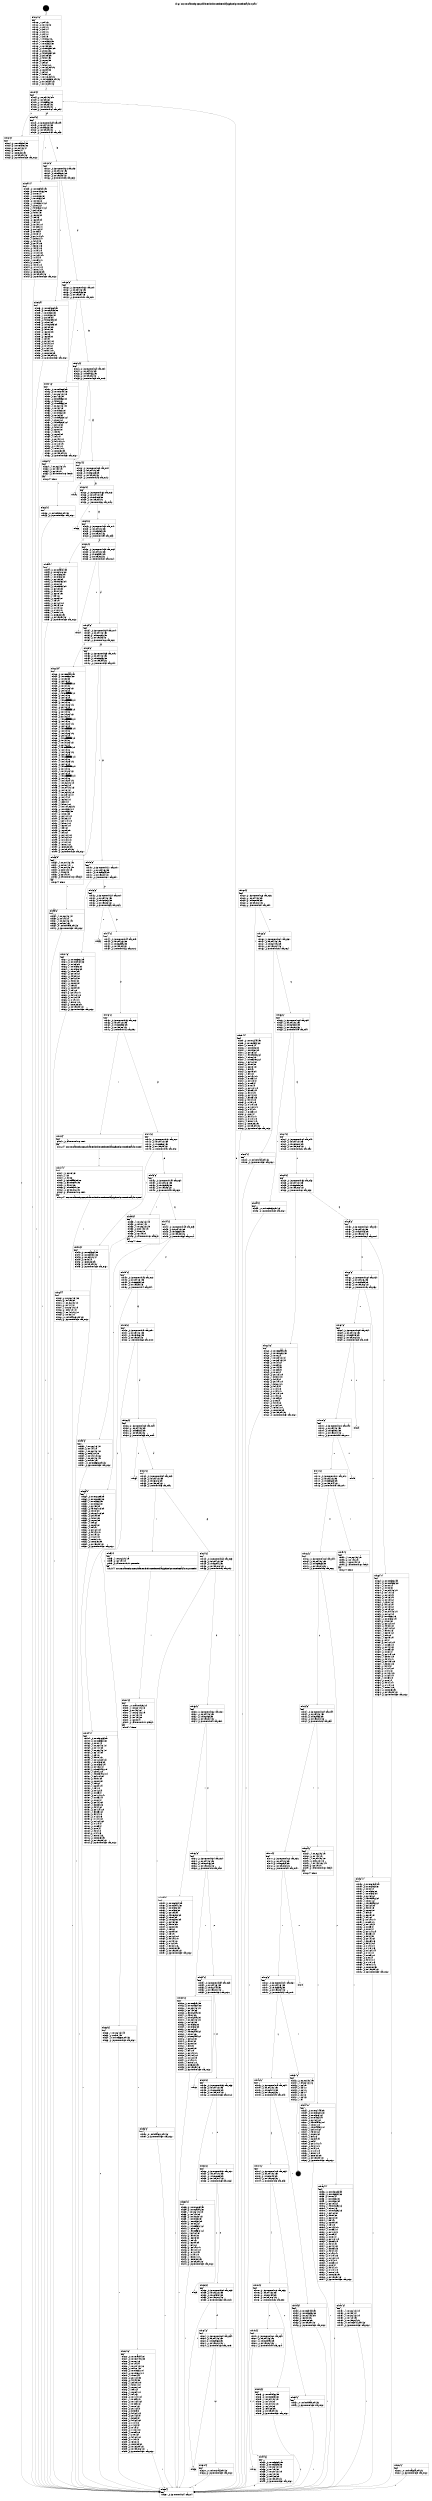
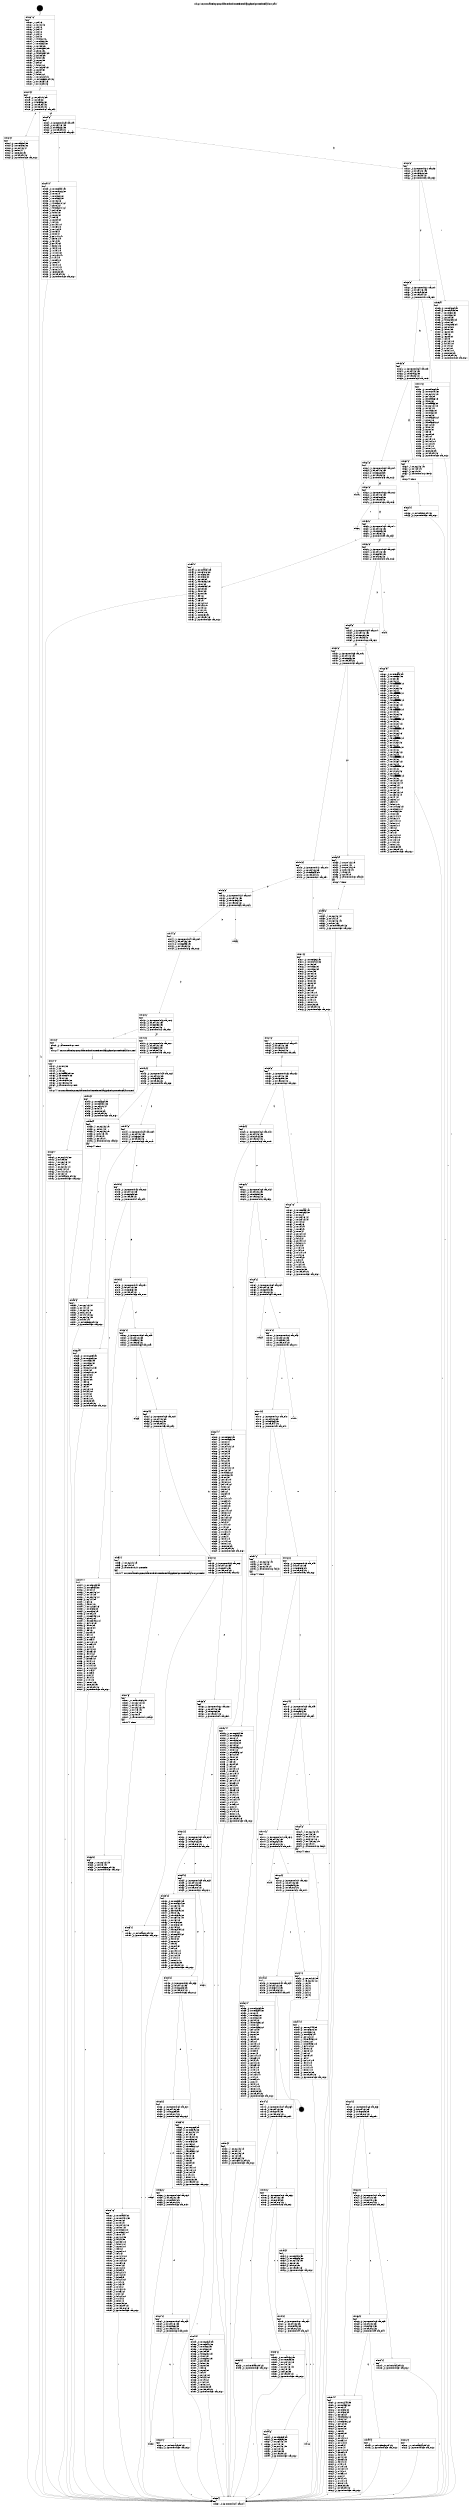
(295, 1082) -> (361, 2364)
